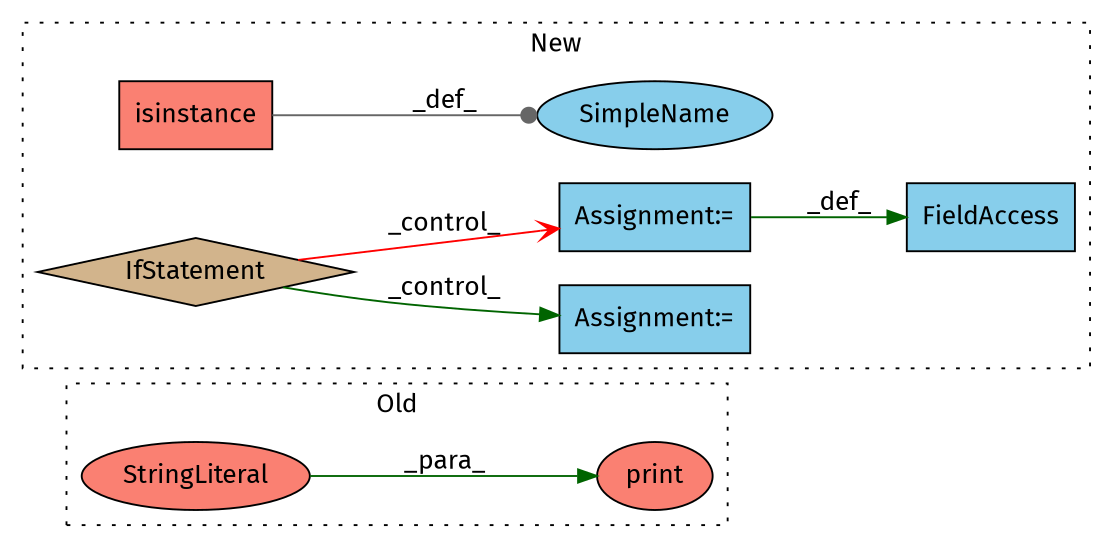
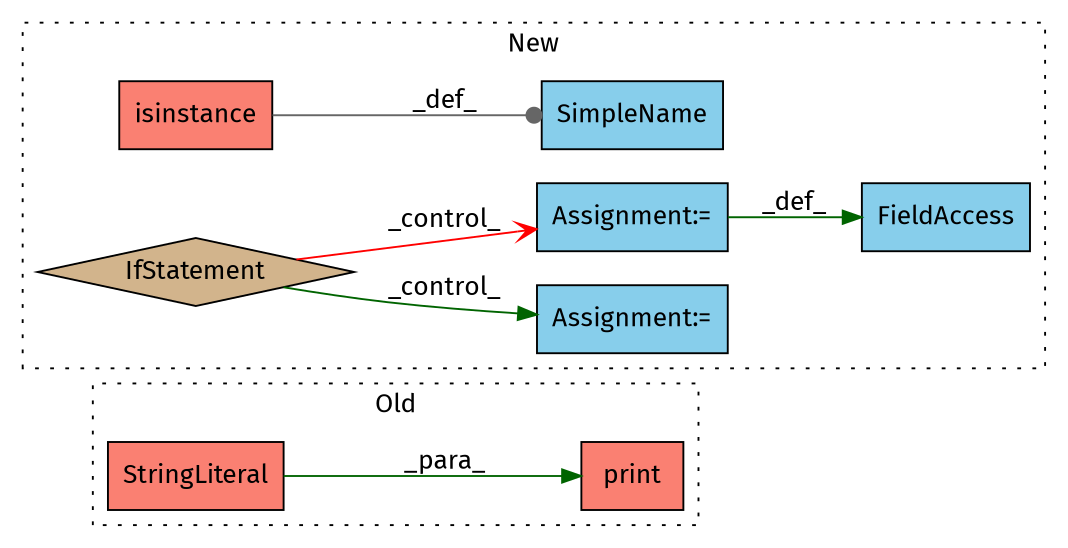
(655, 115) -> (632, 115)
(196, 476) -> (196, 476)
(655, 476) -> (632, 476)
